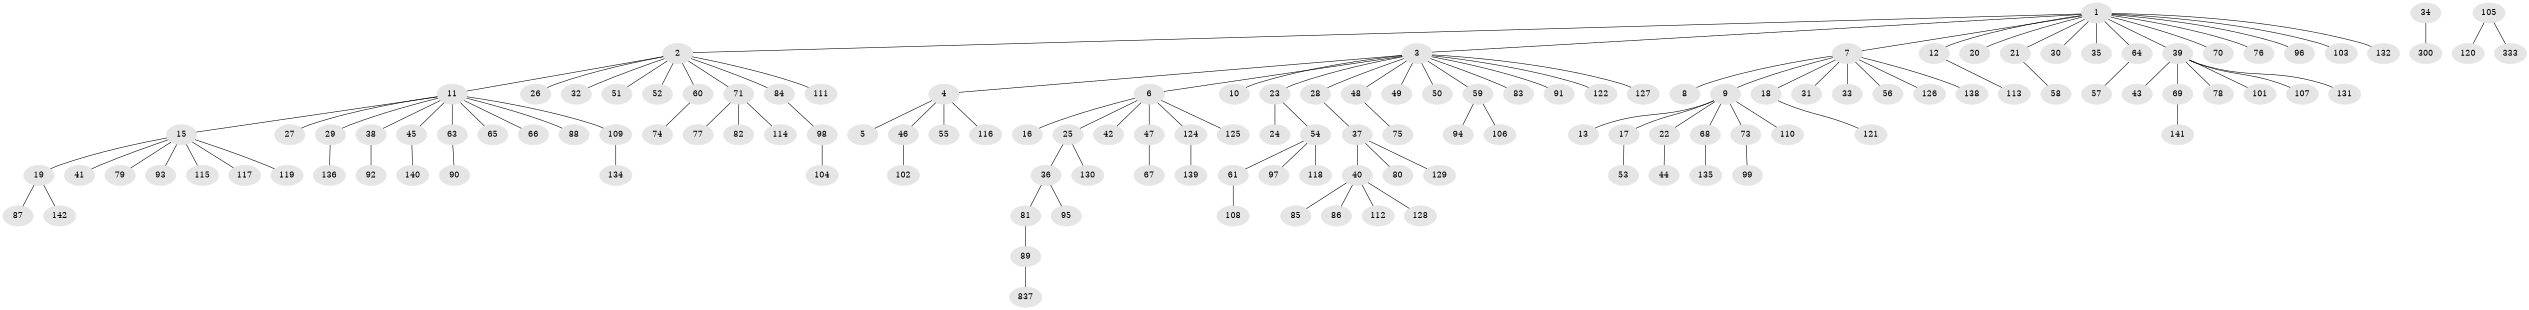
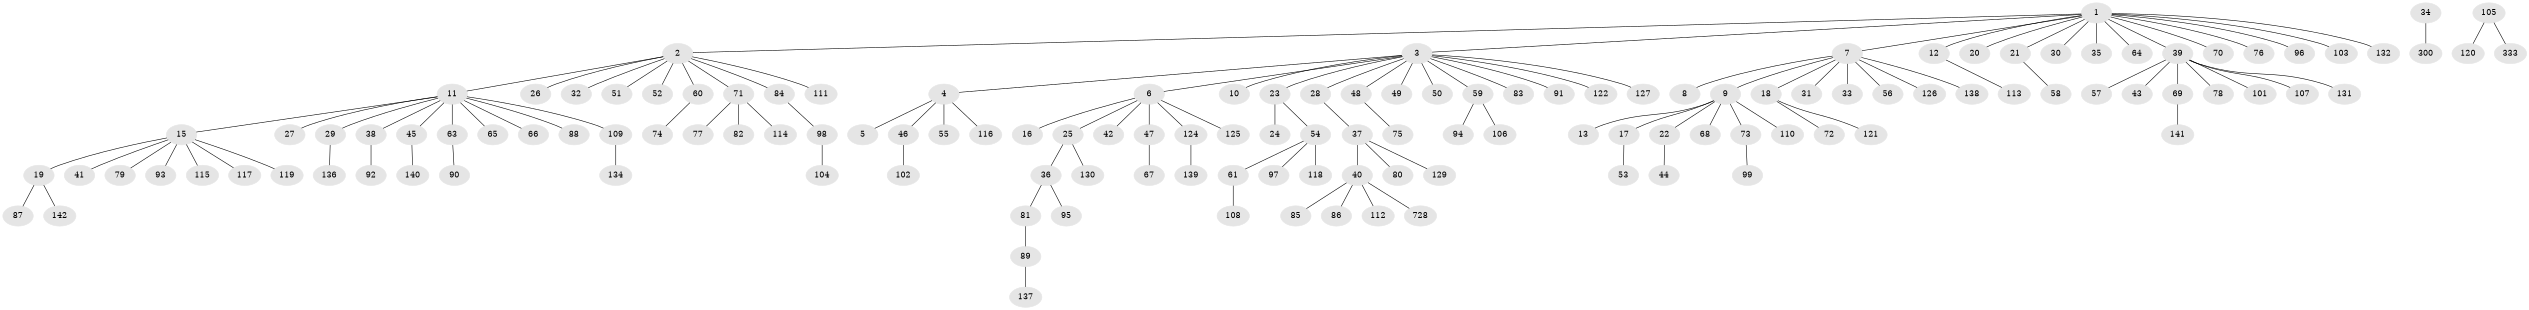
(2117, 74) -> (2137, 74)
none -> (1829, 135)
(1706, 175) -> none
(1420, 216) -> (1420, 216)
(1026, 297) -> (1026, 297)
